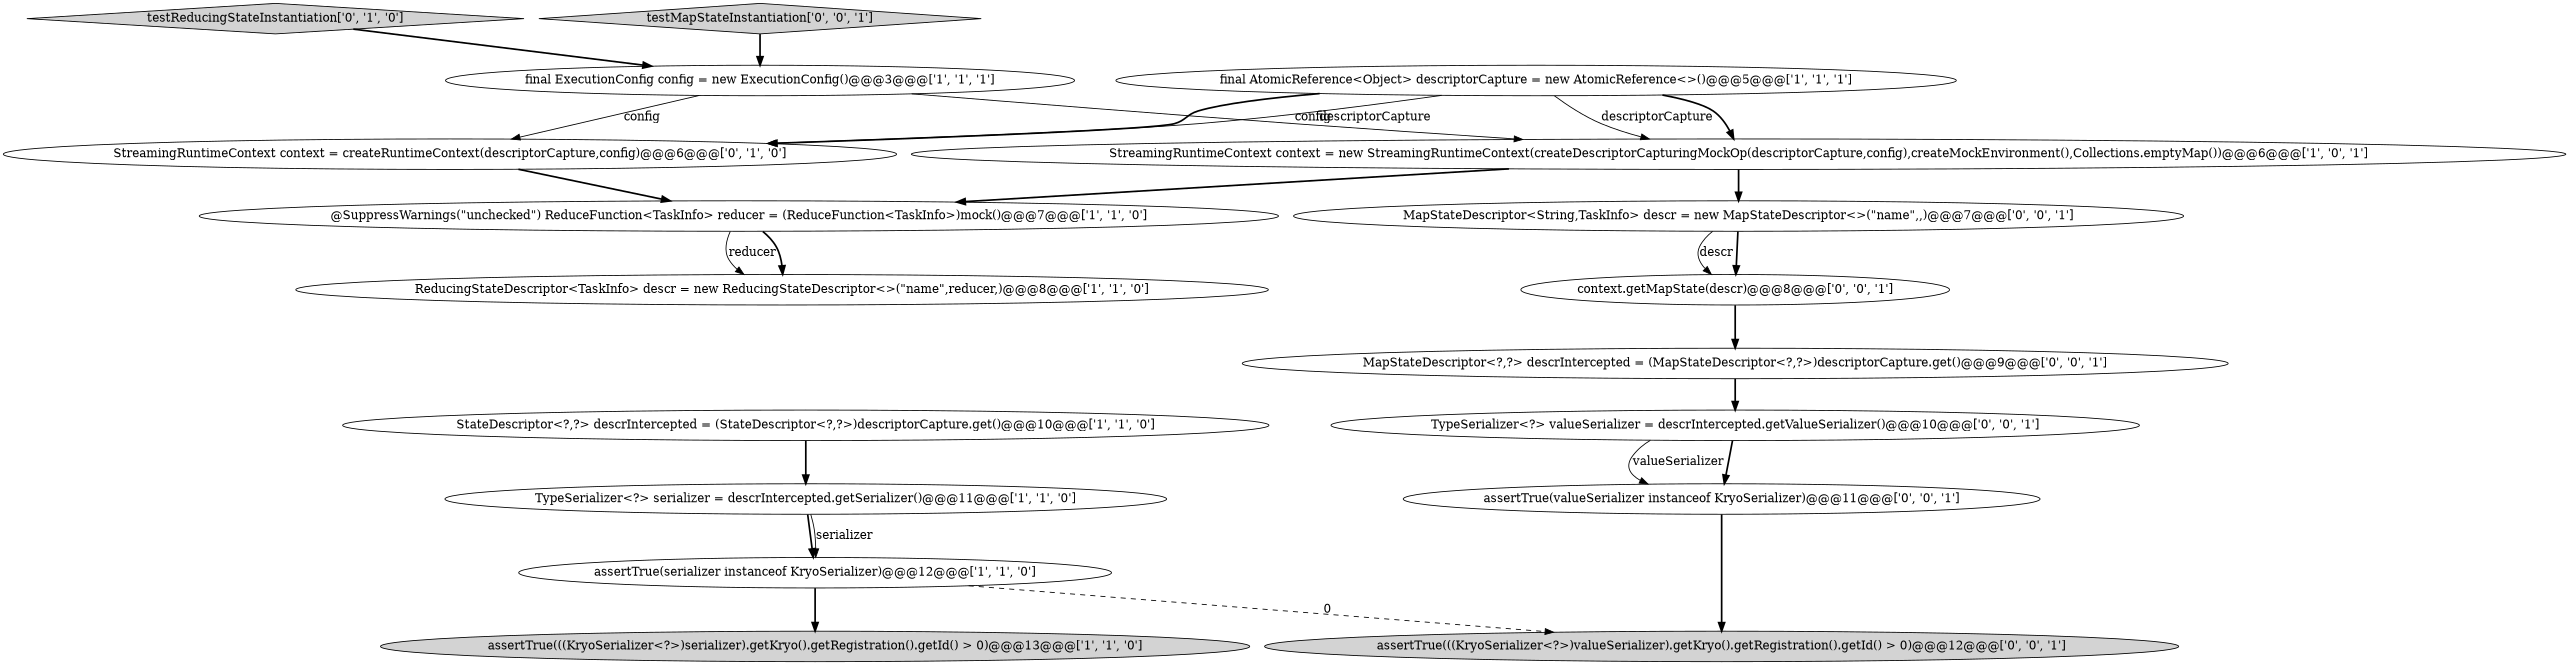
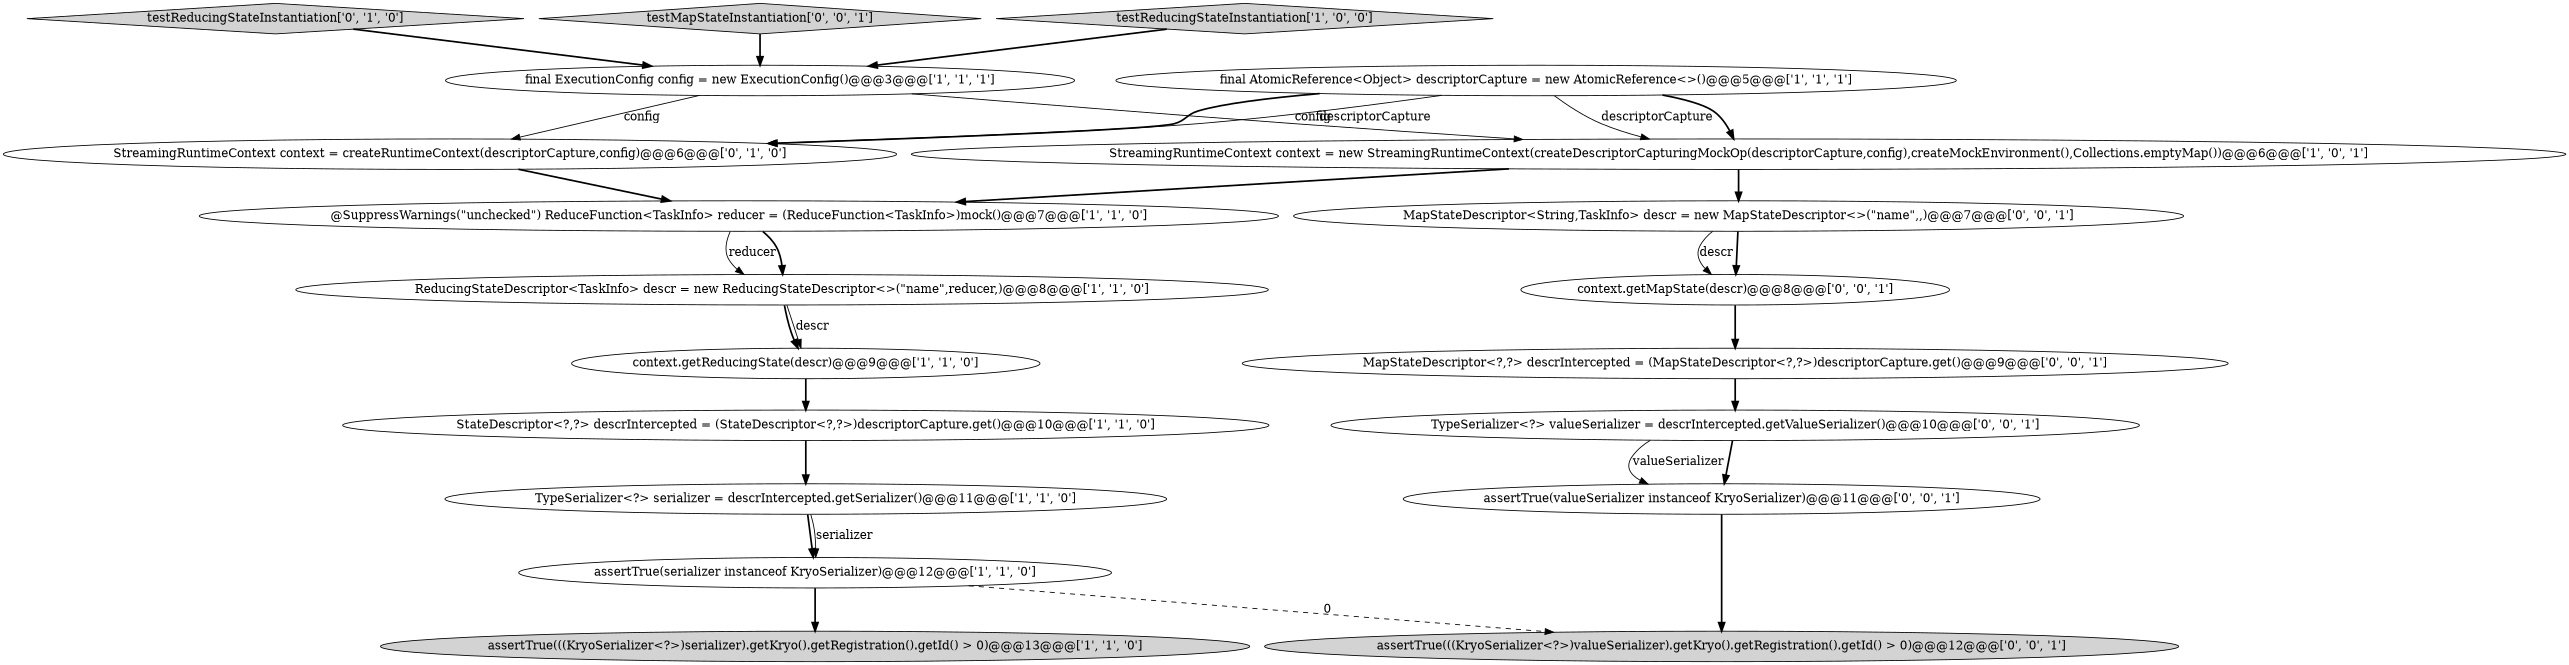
none -> (1245, 19)
none -> (806, 363)
